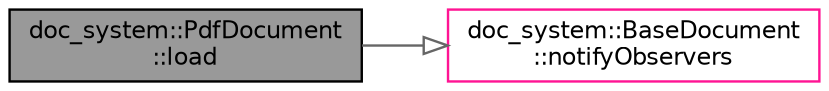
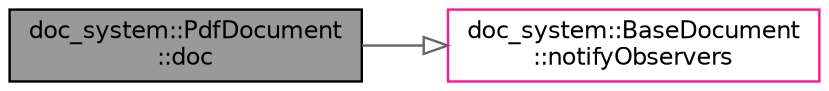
(186, 46) -> (186, 46)
